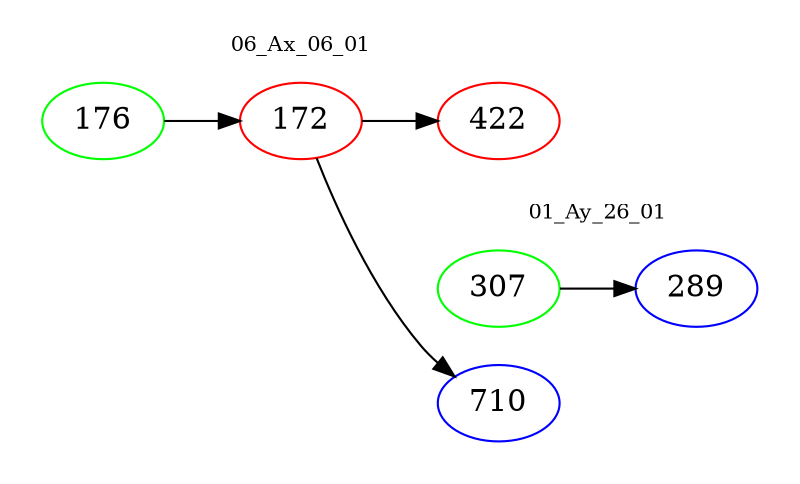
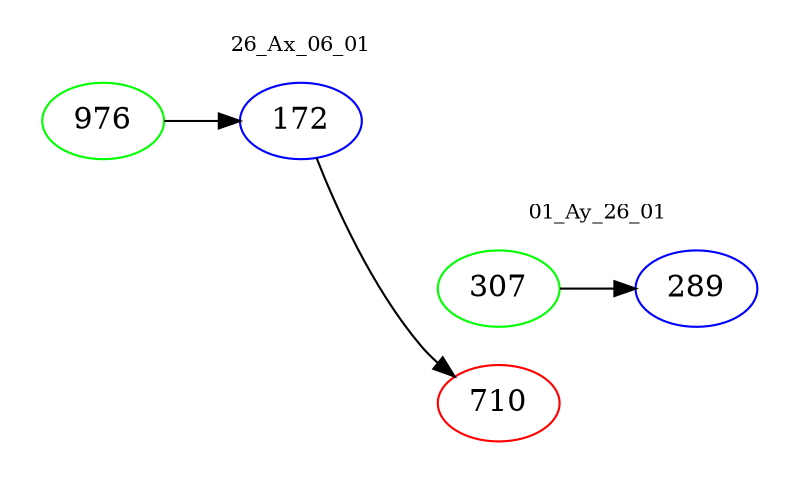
(301, 46) -> (301, 46)
(103, 121) -> (103, 121)
(301, 121) -> (301, 121)
(499, 121) -> none
(499, 403) -> (499, 403)
